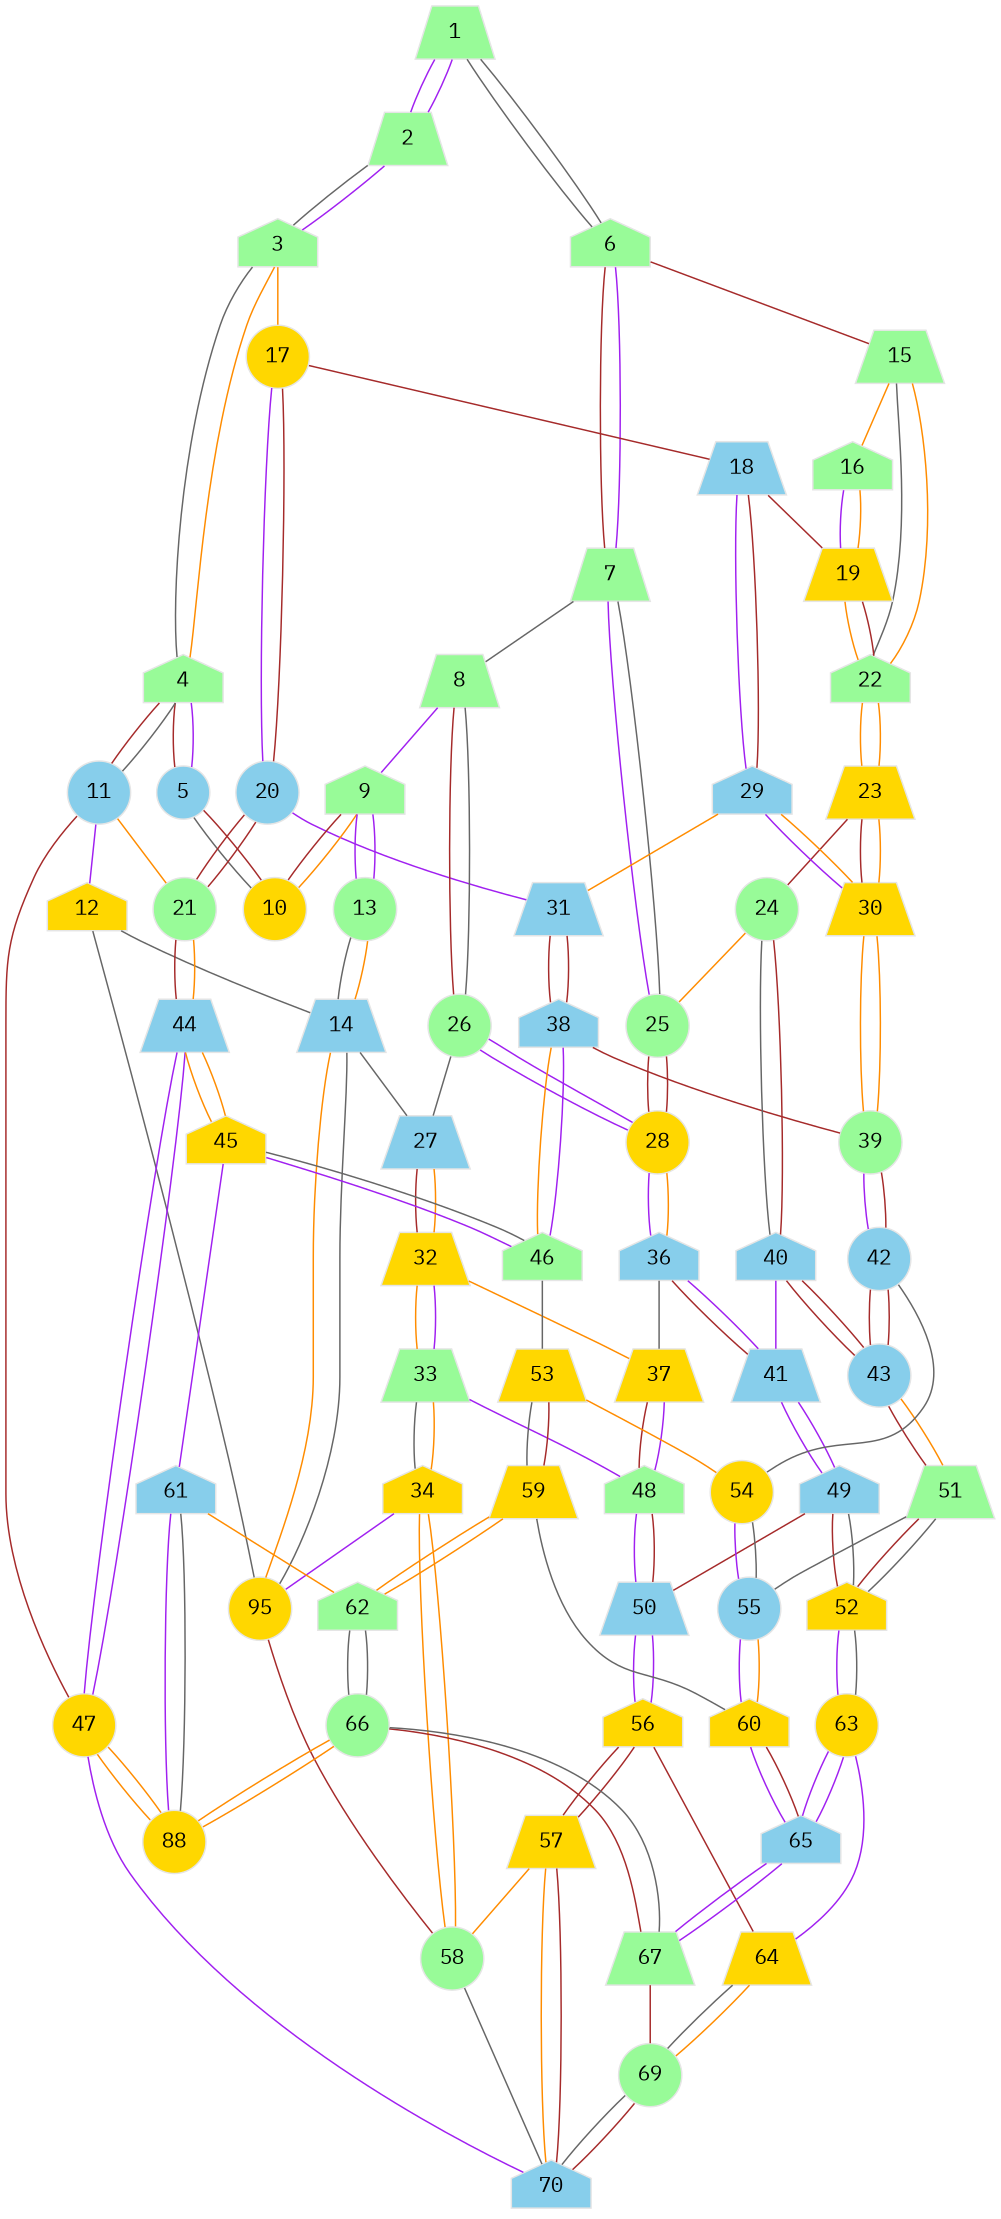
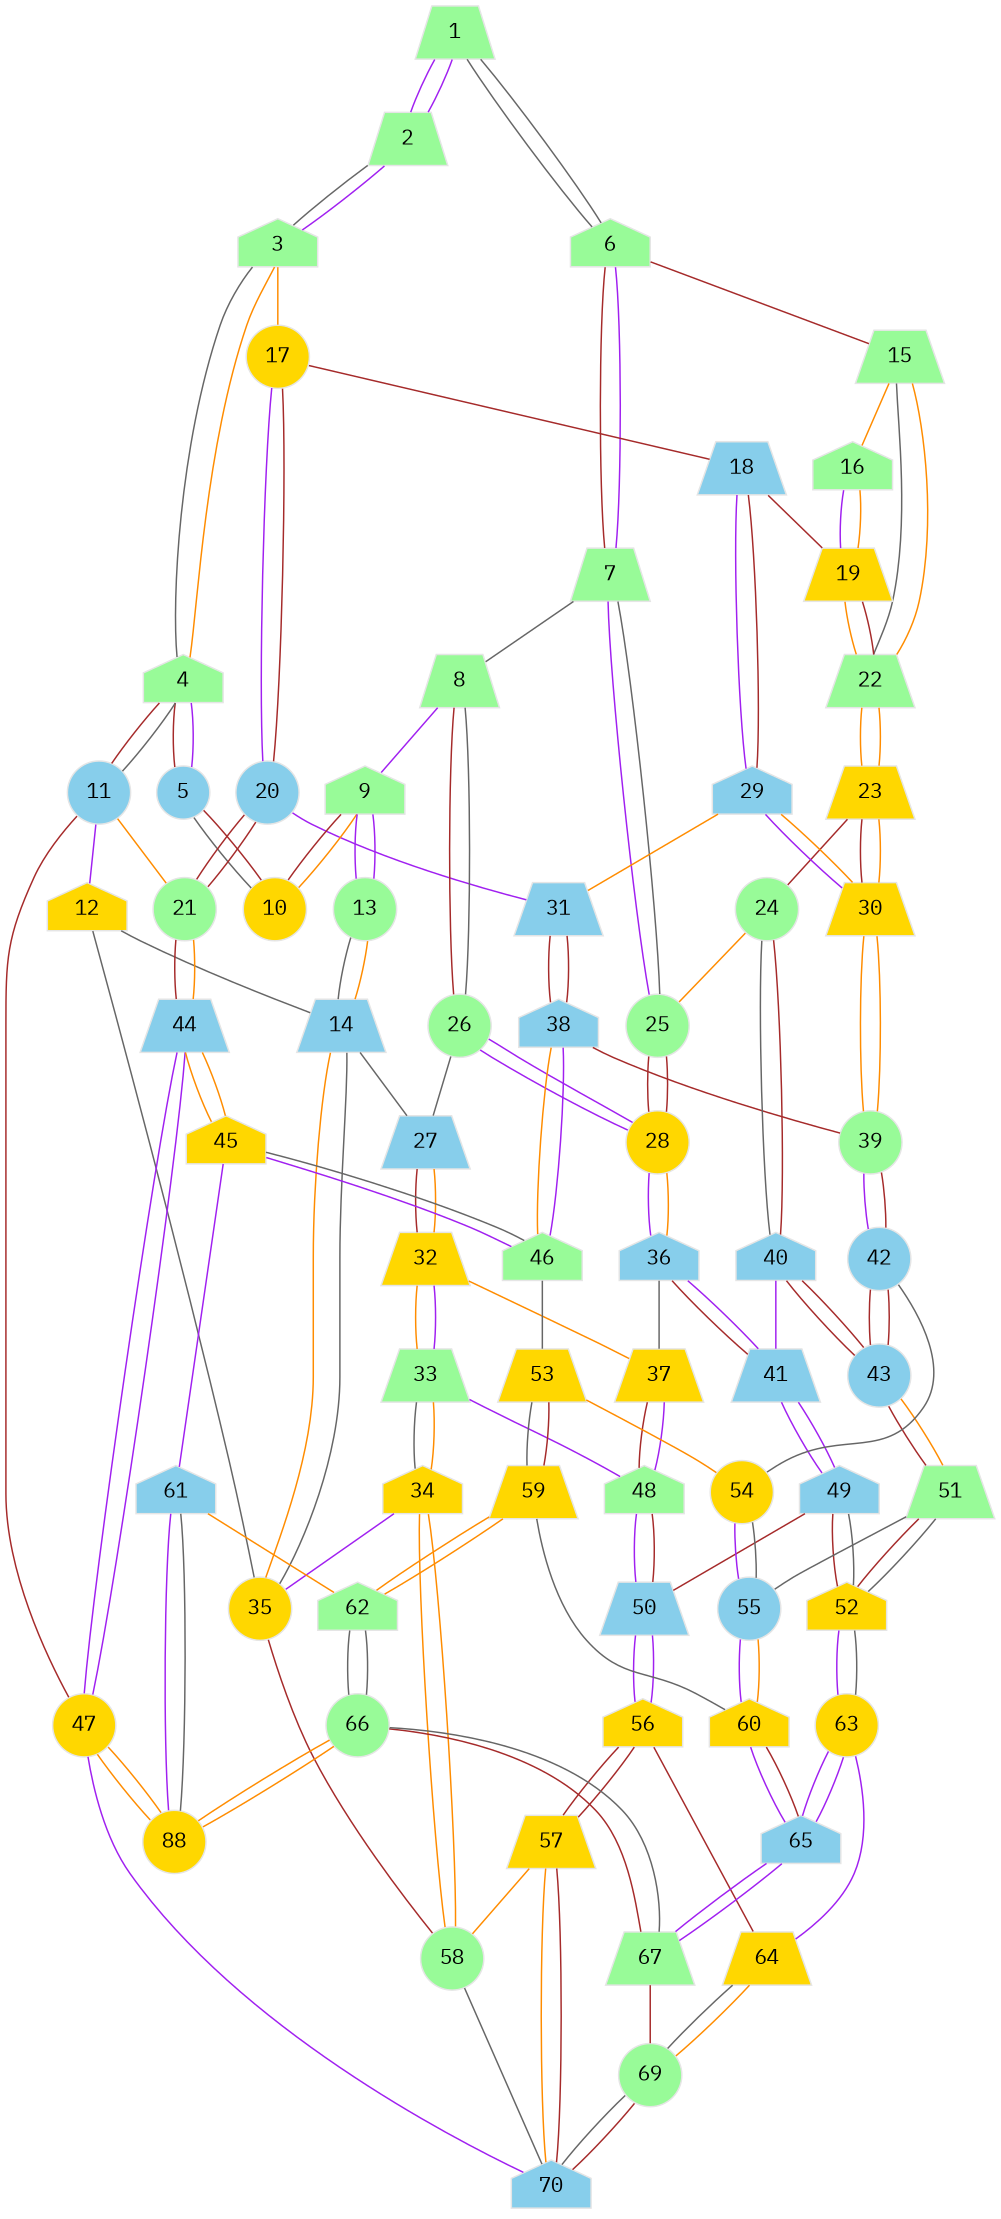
(870, 681) -> (870, 681)
(260, 1609) -> (260, 1609)
